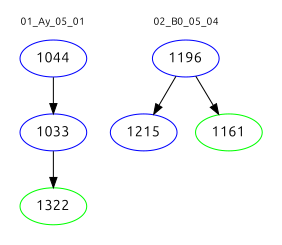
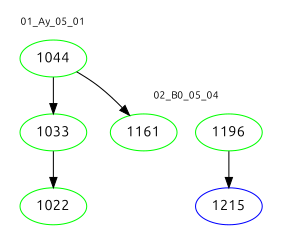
(53, 59) -> (53, 59)
(186, 59) -> (229, 132)
(205, 91) -> (110, 96)
(53, 132) -> (53, 132)
(53, 206) -> (53, 206)
